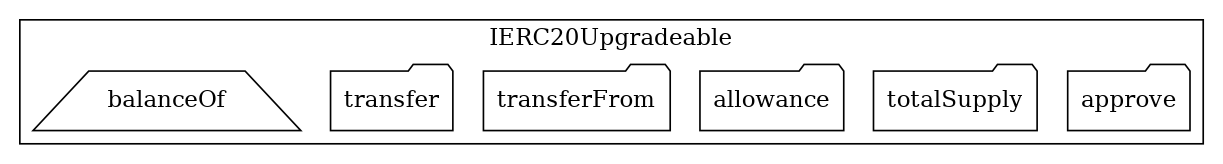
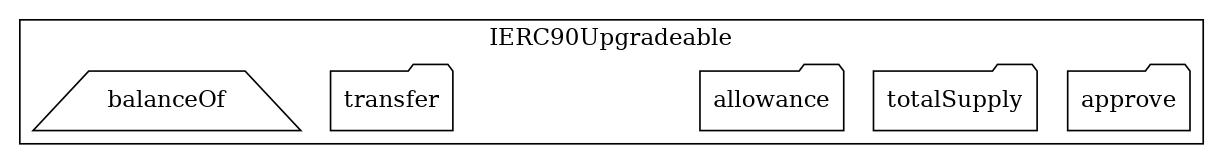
(612, 39) -> (612, 39)
(577, 101) -> none
